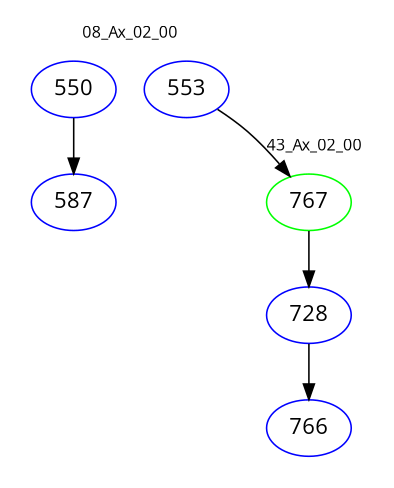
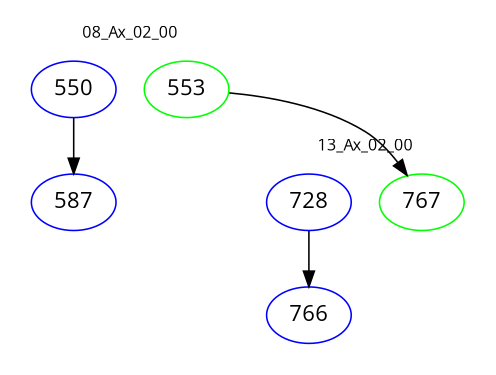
(187, 89) -> (187, 89)
(314, 147) -> (365, 147)
(309, 251) -> none
